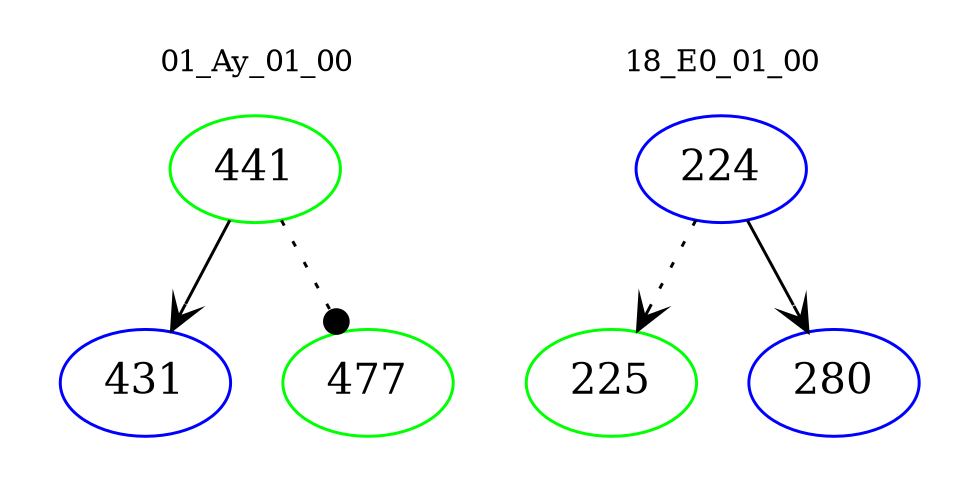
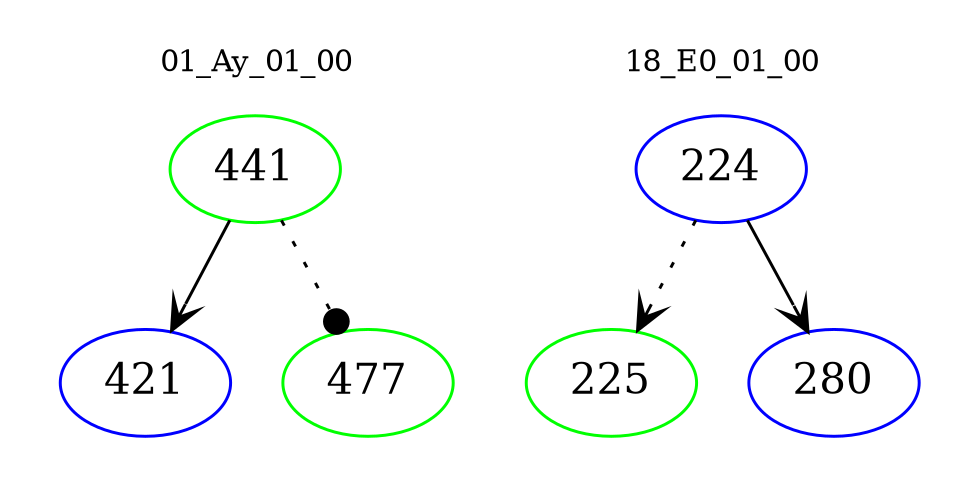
(145, 383) -> (145, 383)
